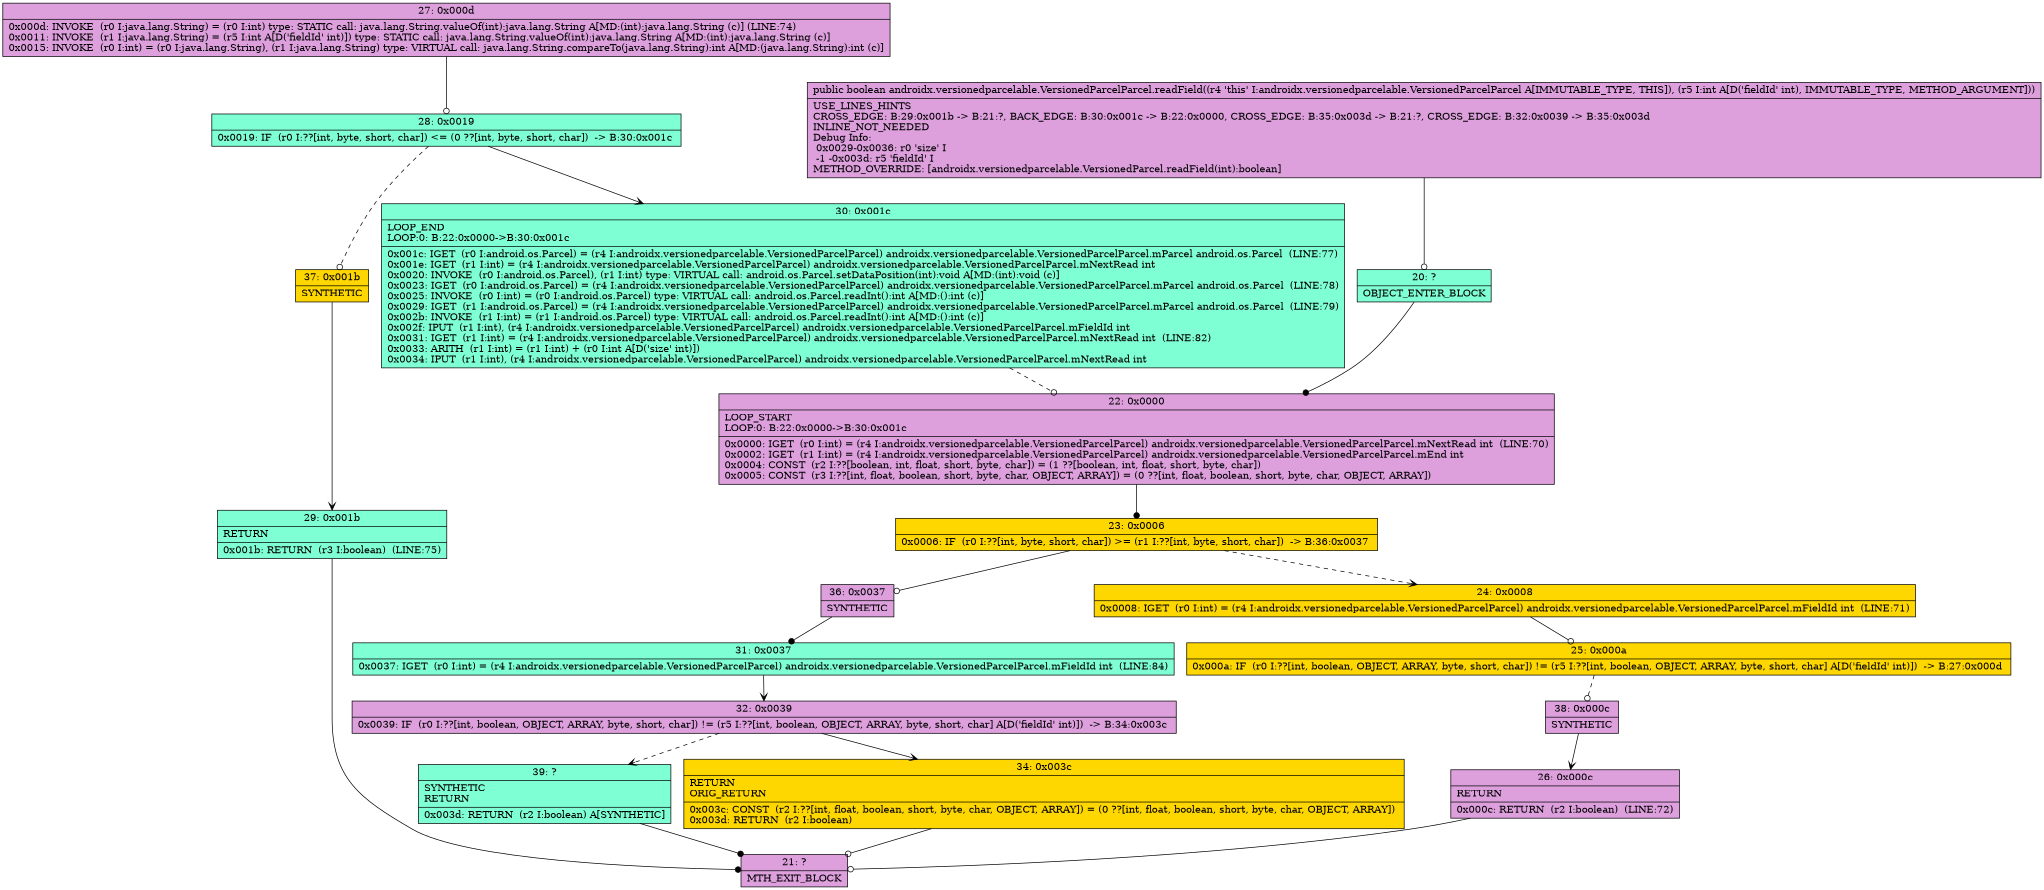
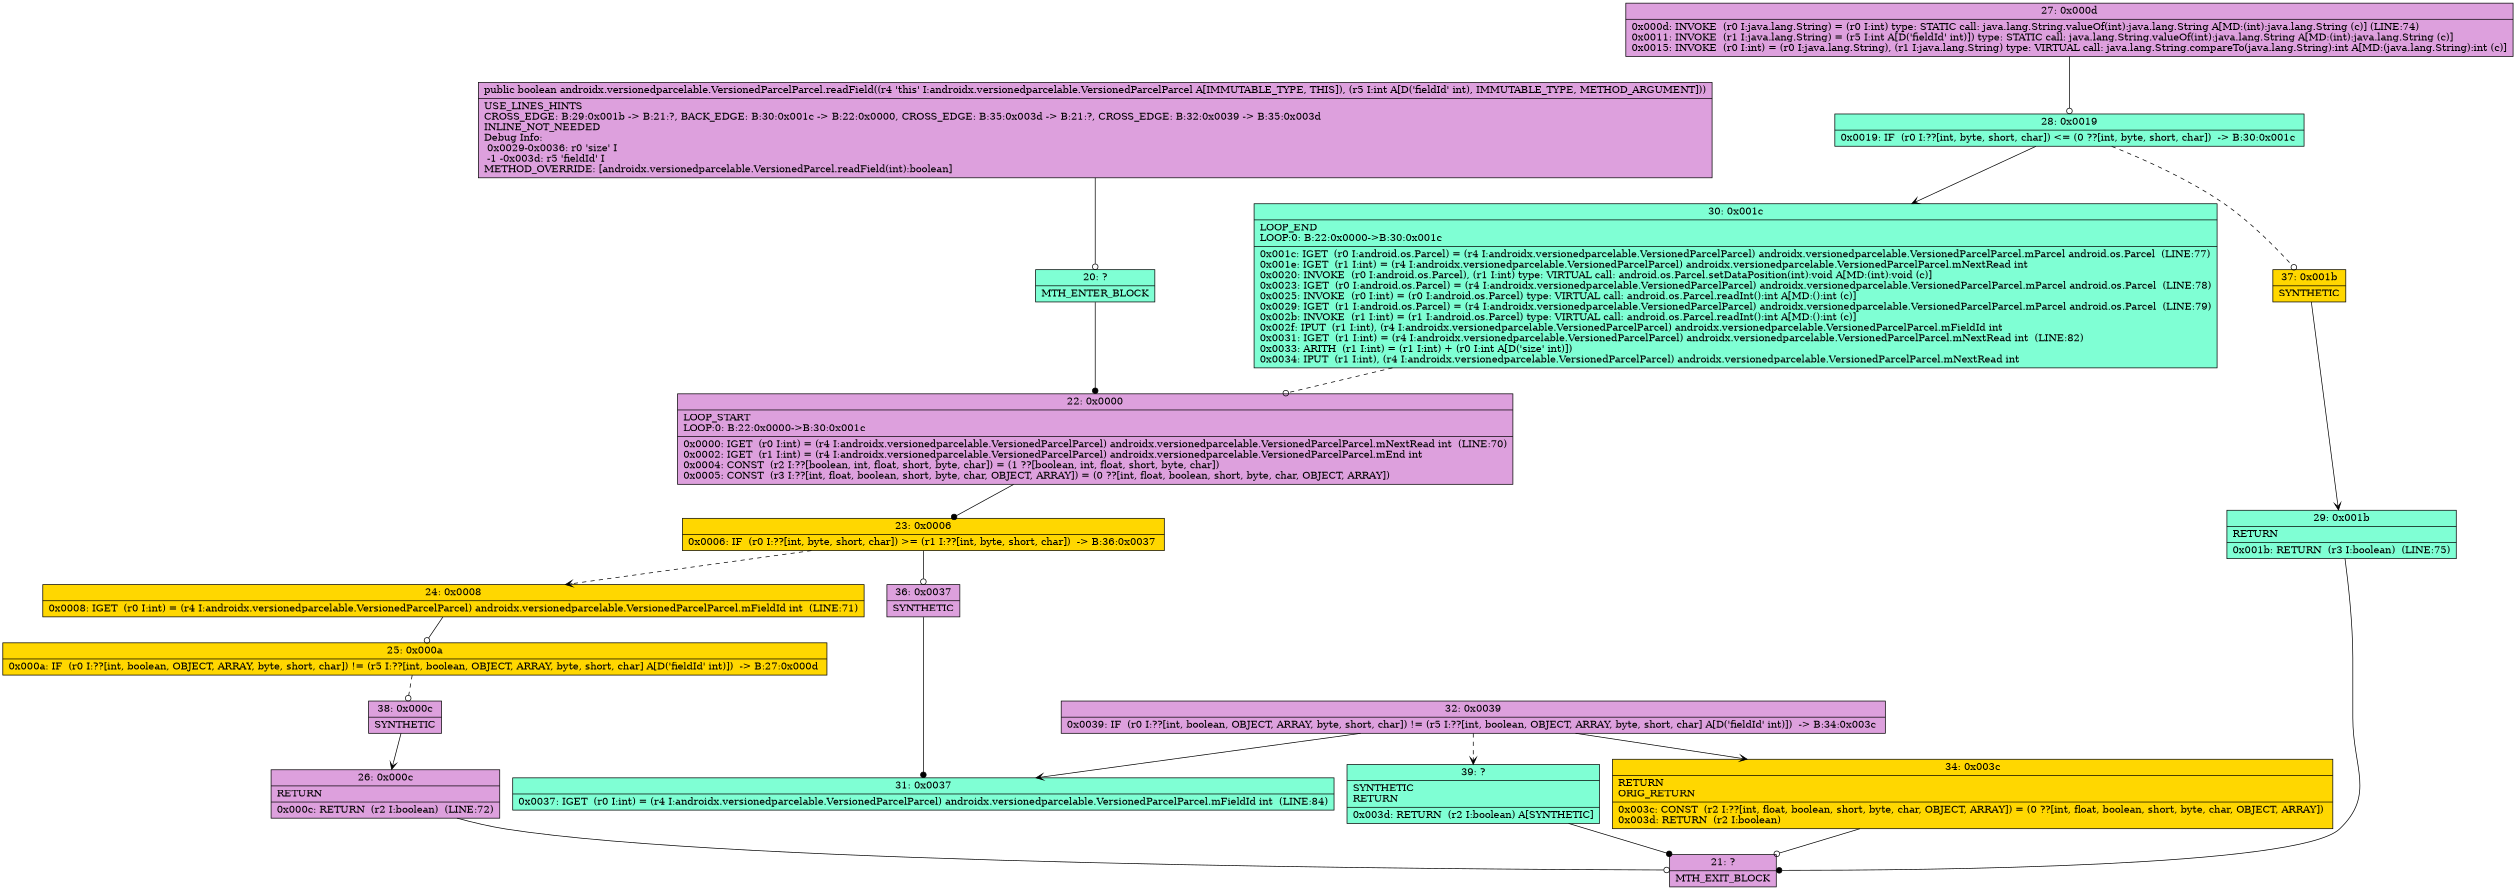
(1424, 294) -> (1095, 294)
(764, 685) -> (1202, 755)
